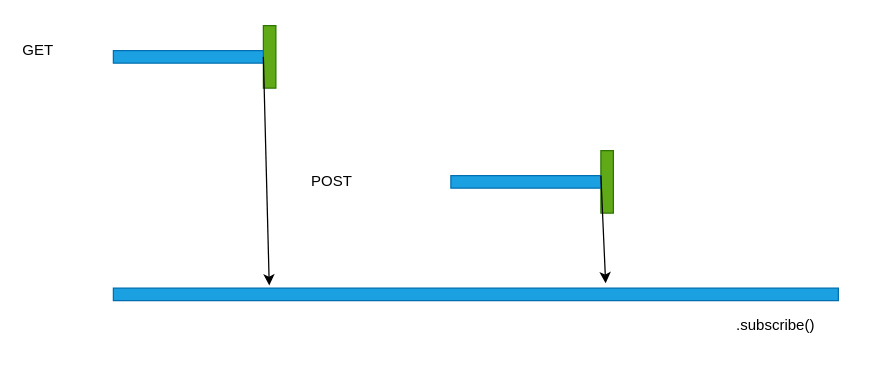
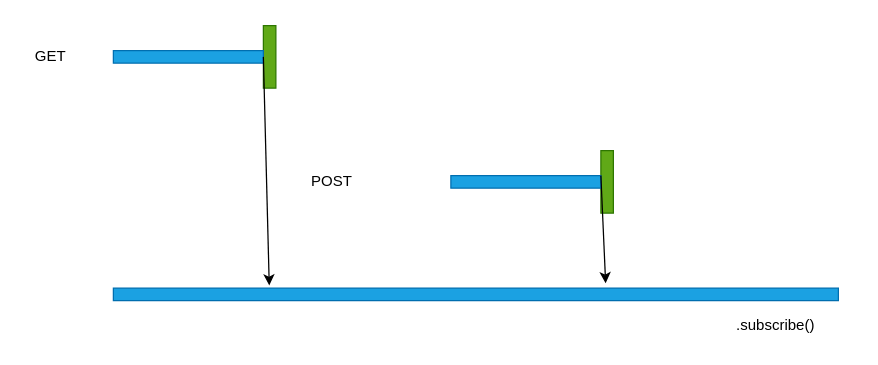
(38, 51) -> (51, 57)
